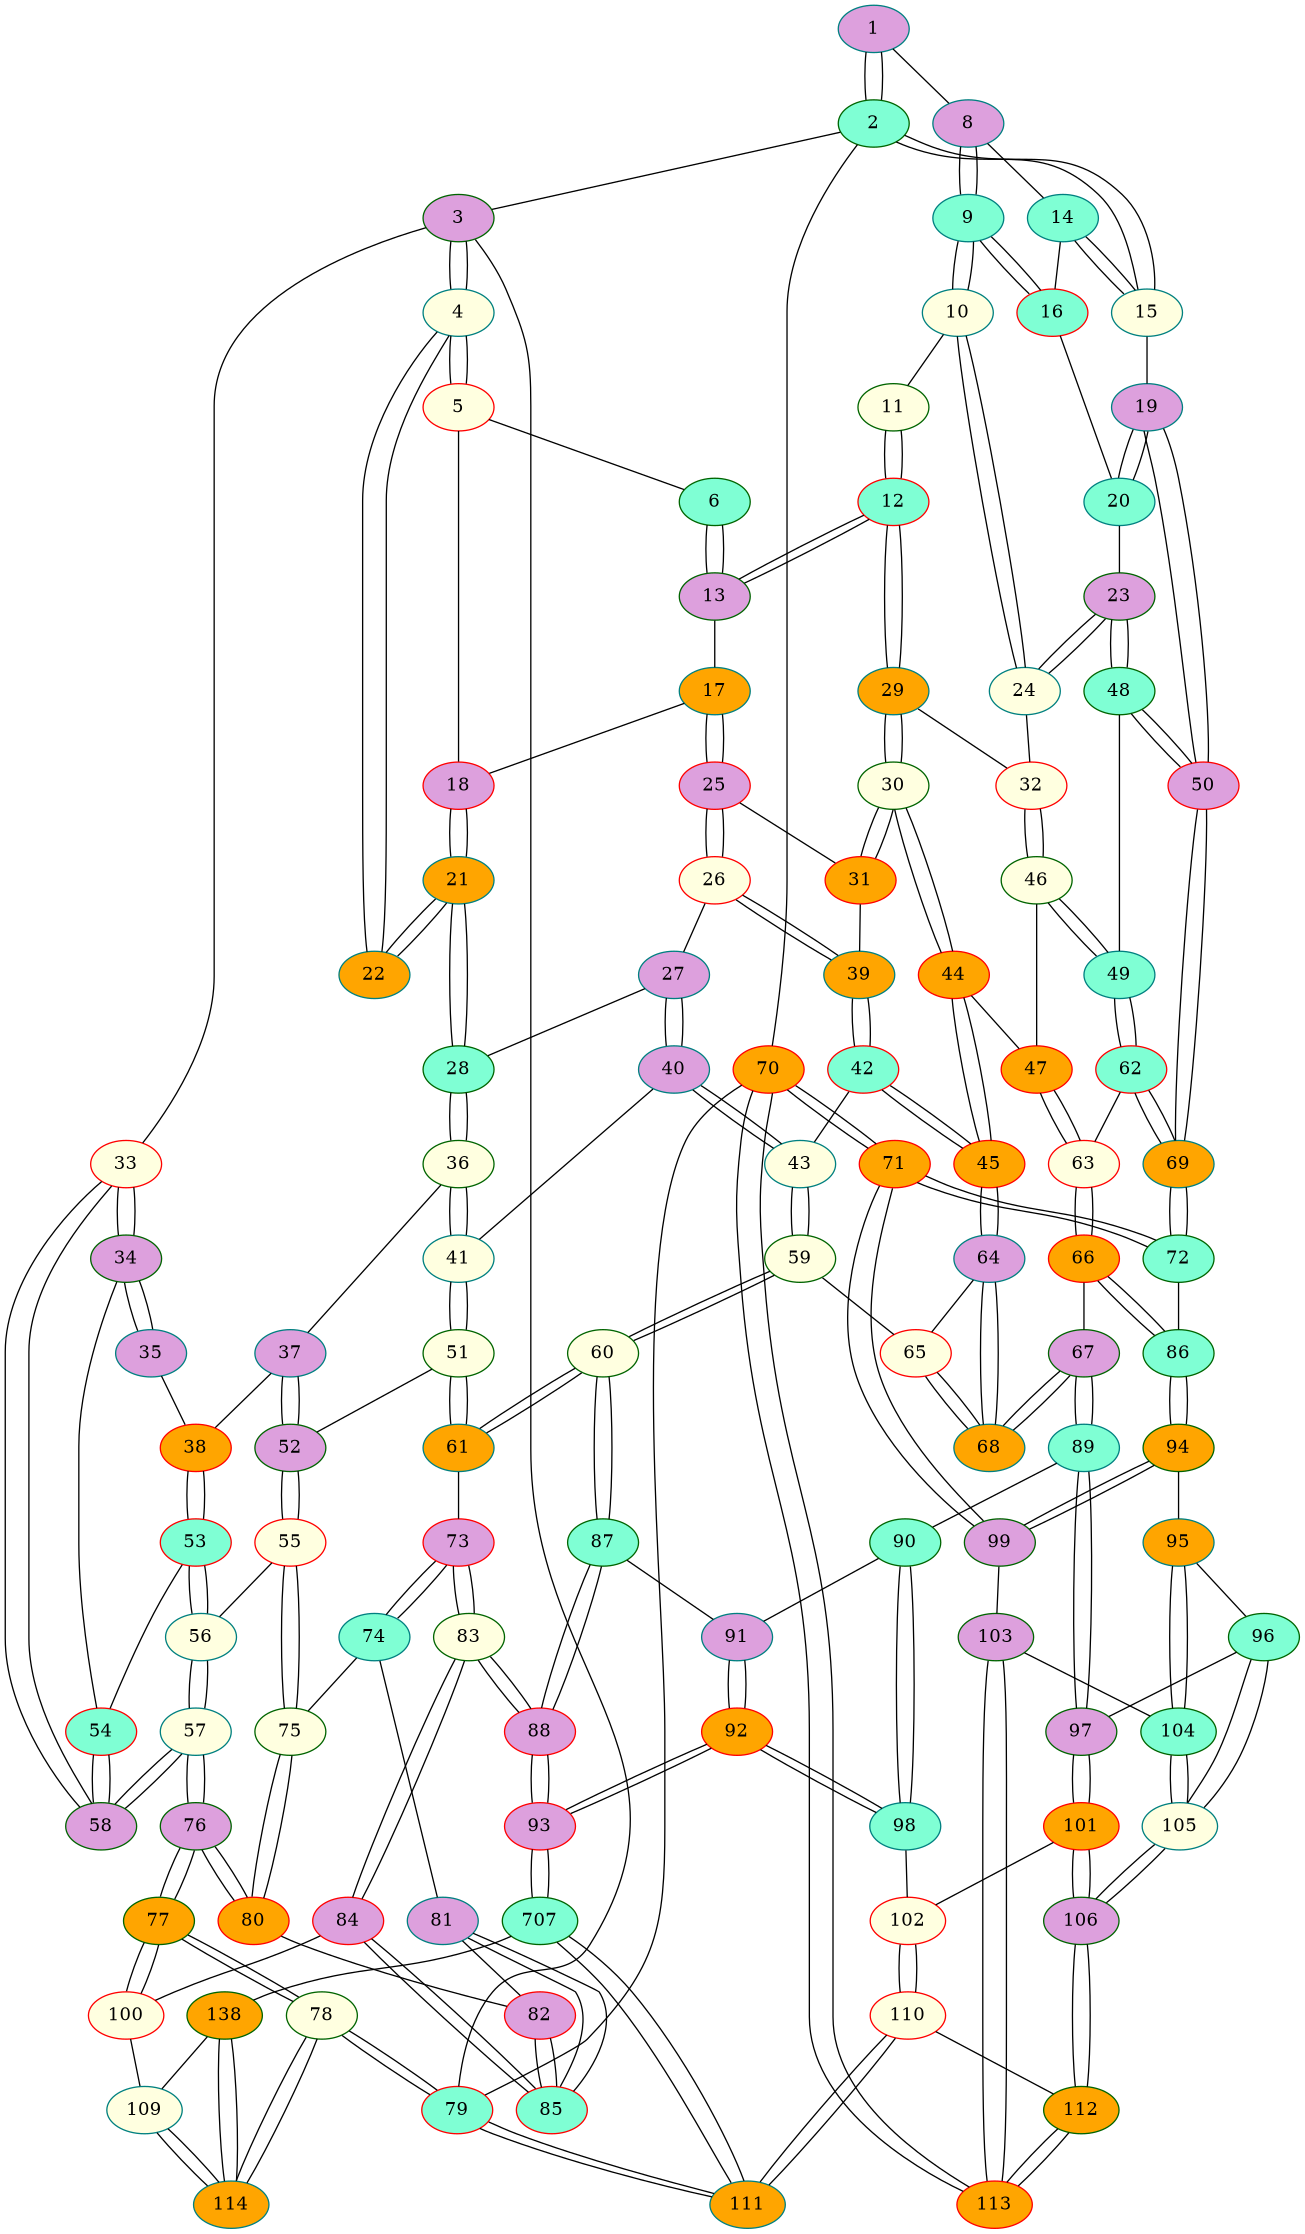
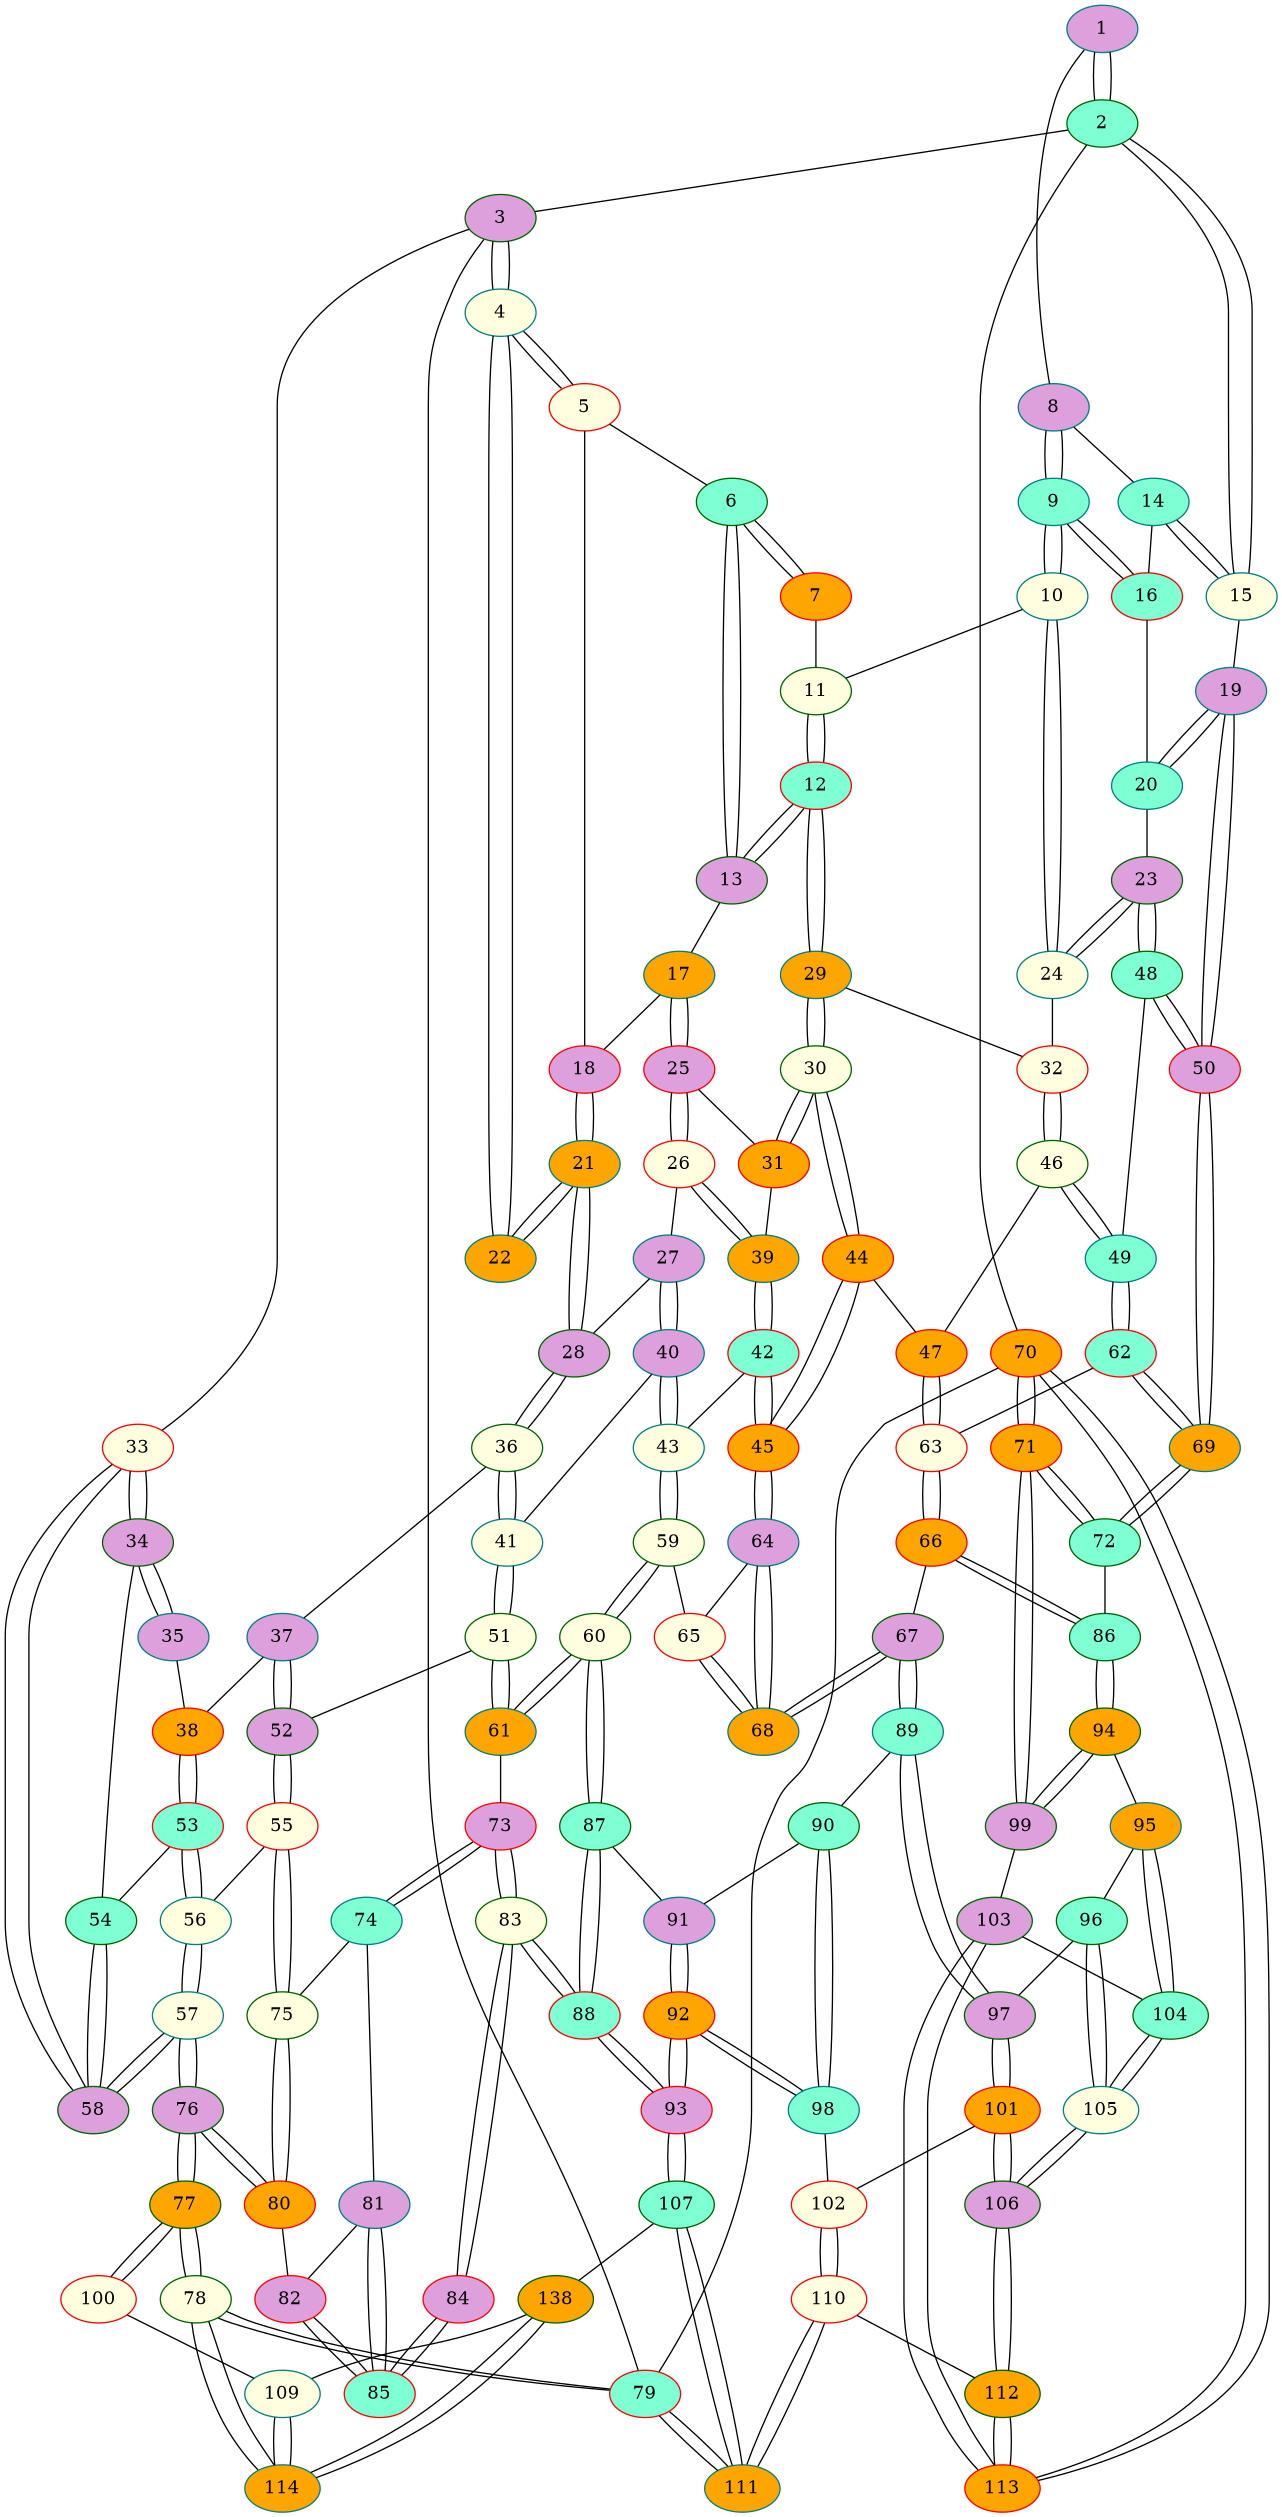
none -> (816, 597)
(459, 1070) -> (574, 1353)
(101, 1732) -> (101, 1921)
(540, 1732) -> (585, 2016)
(540, 1921) -> (677, 2205)
(221, 1974) -> none
